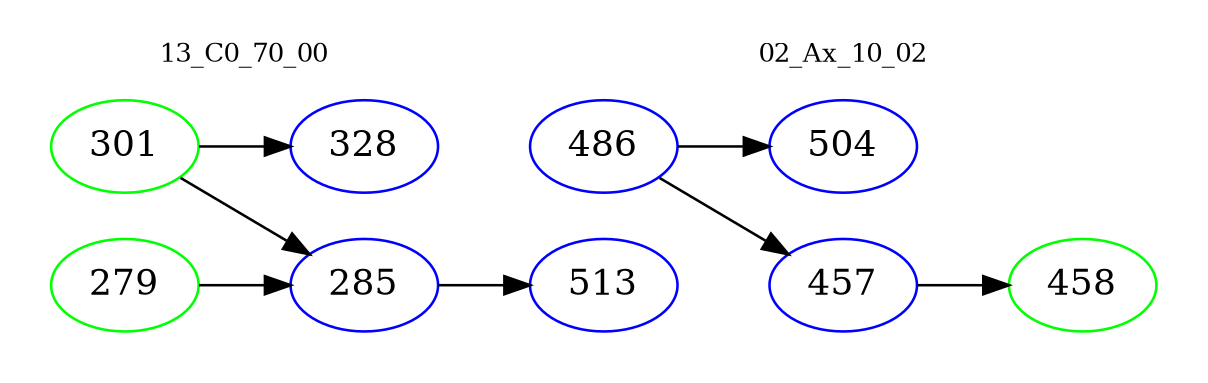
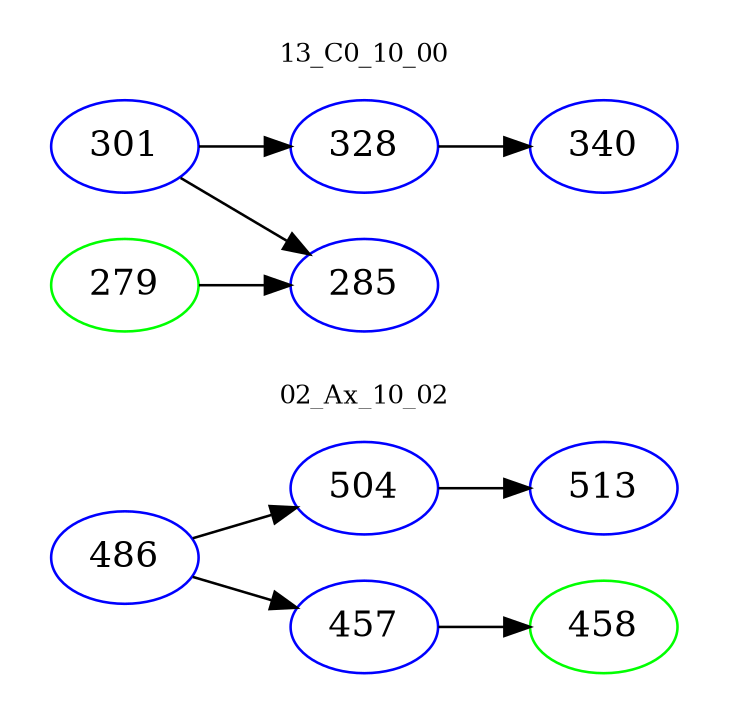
(245, 55) -> (364, 55)
(125, 146) -> (125, 146)
none -> (604, 146)
(475, 285) -> (471, 488)
